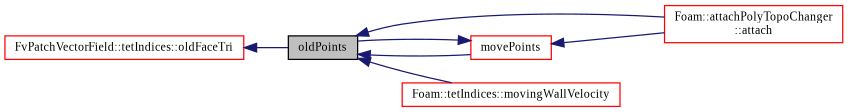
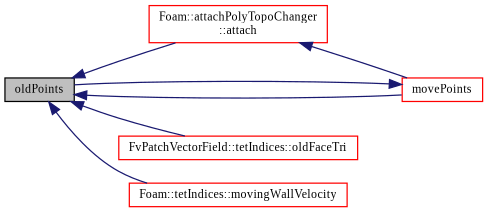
(614, 38) -> (359, 62)
(272, 48) -> (133, 122)
